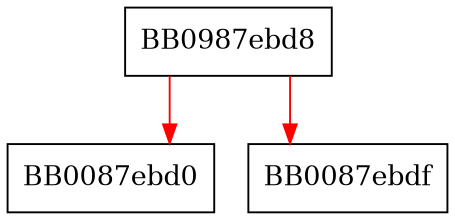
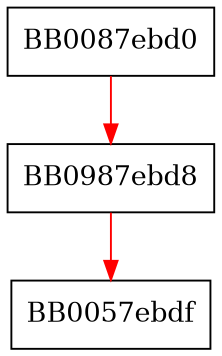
(170, 100) -> (111, 100)
(348, 178) -> (111, 315)
